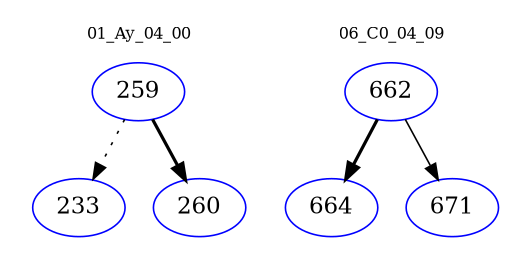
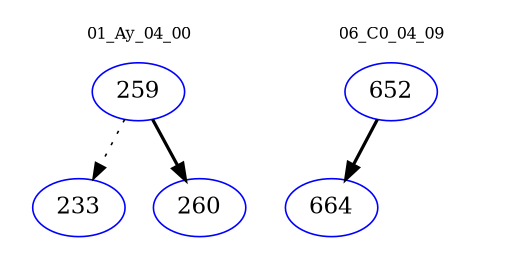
(391, 92) -> (391, 92)
(452, 208) -> none
